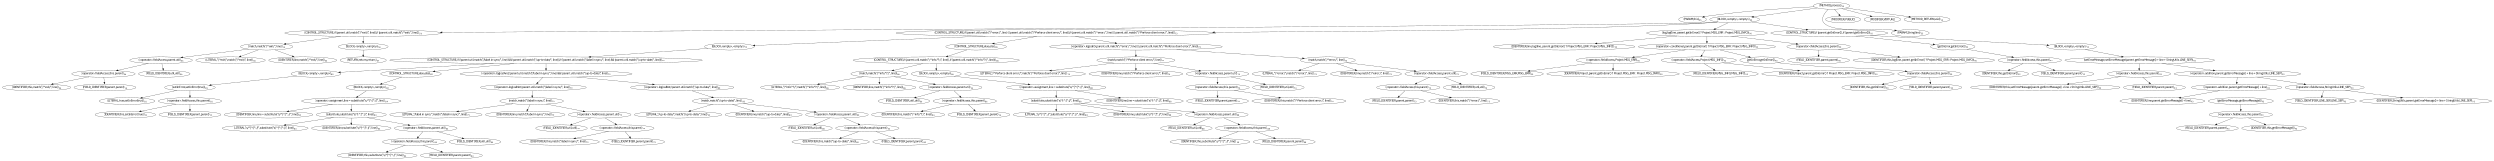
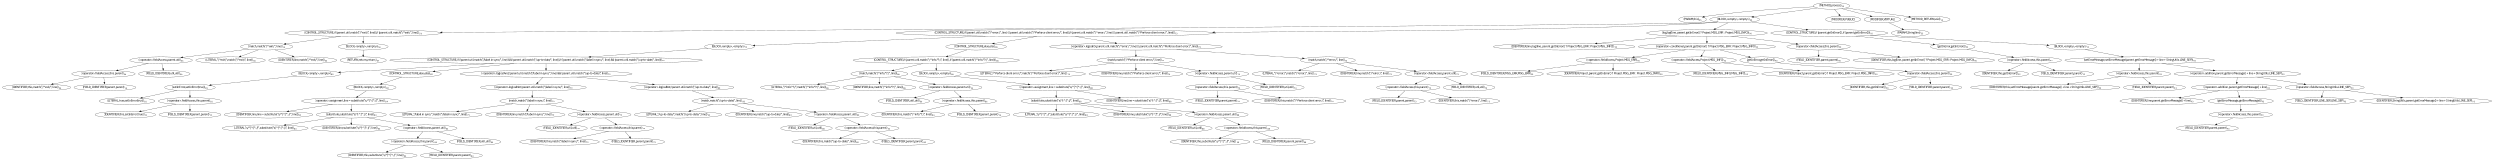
(1851, 29) -> (1895, 26)
none -> (2238, 93)
(2274, 128) -> none
